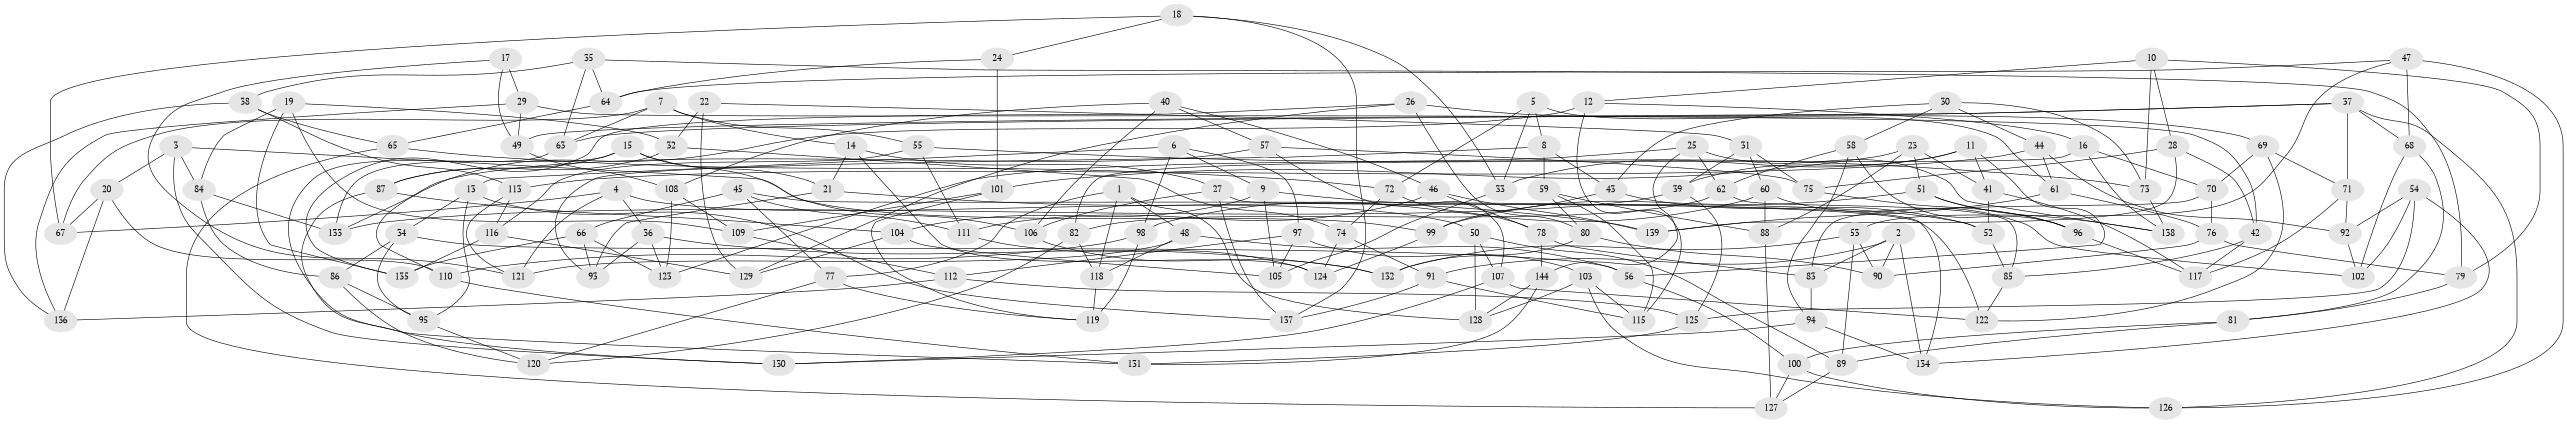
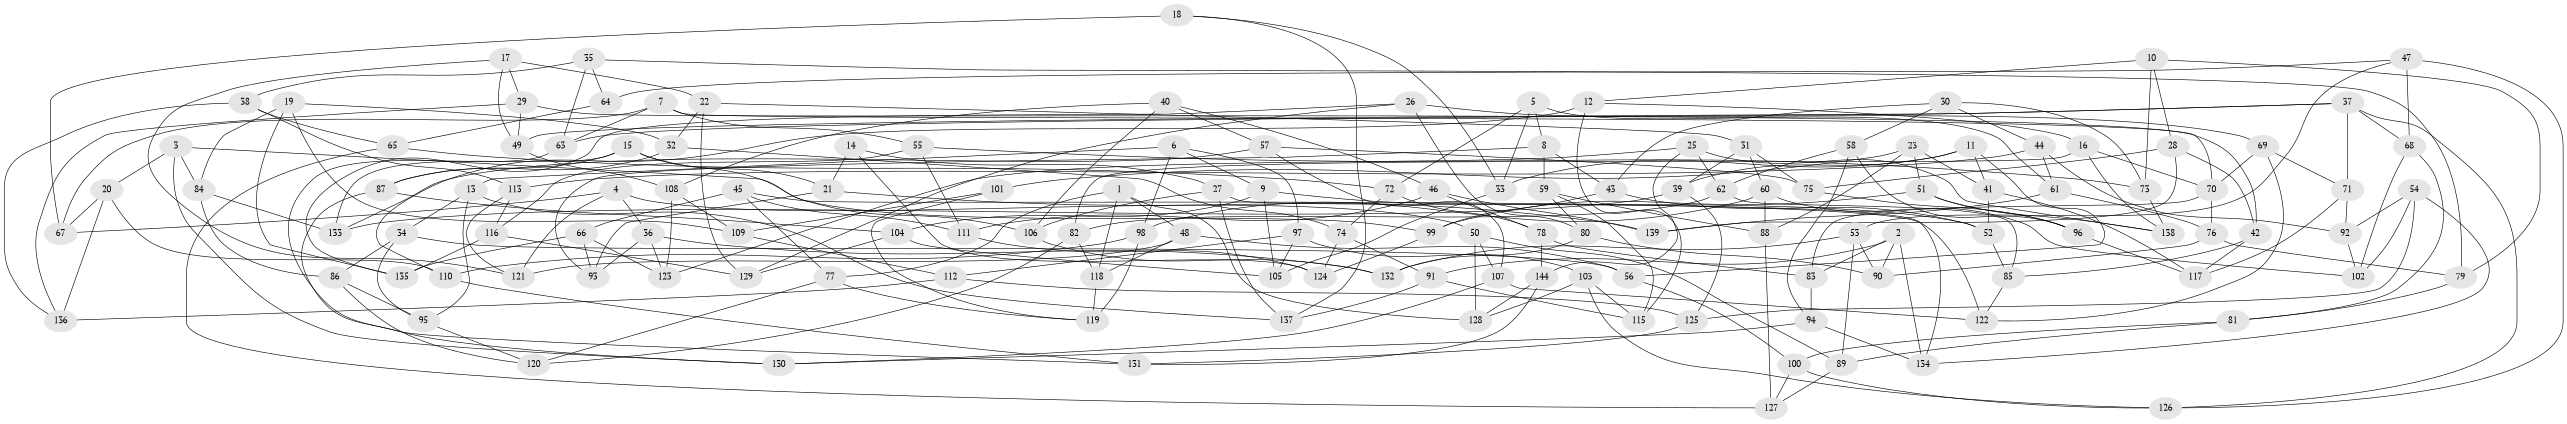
(997, 59) -> none
none -> (607, 77)
(757, 132) -> (1458, 119)
